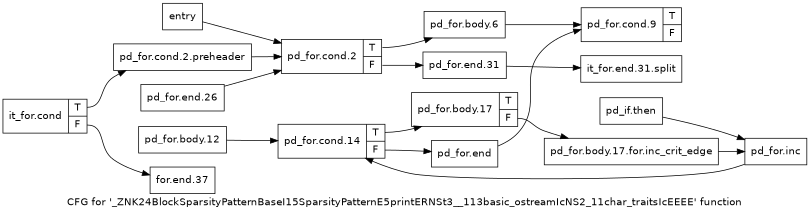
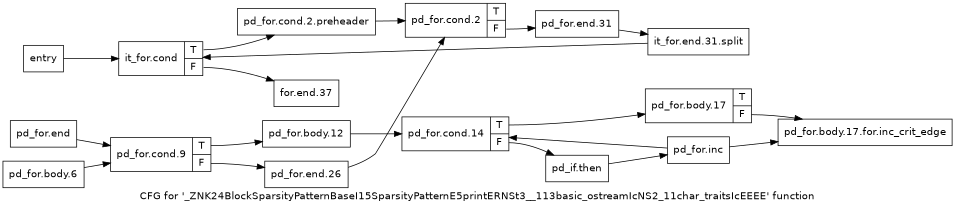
(238, 31) -> (87, 59)
(404, 45) -> none
none -> (429, 50)
none -> (233, 145)
(404, 150) -> (528, 145)
(728, 152) -> (750, 145)
none -> (234, 164)
